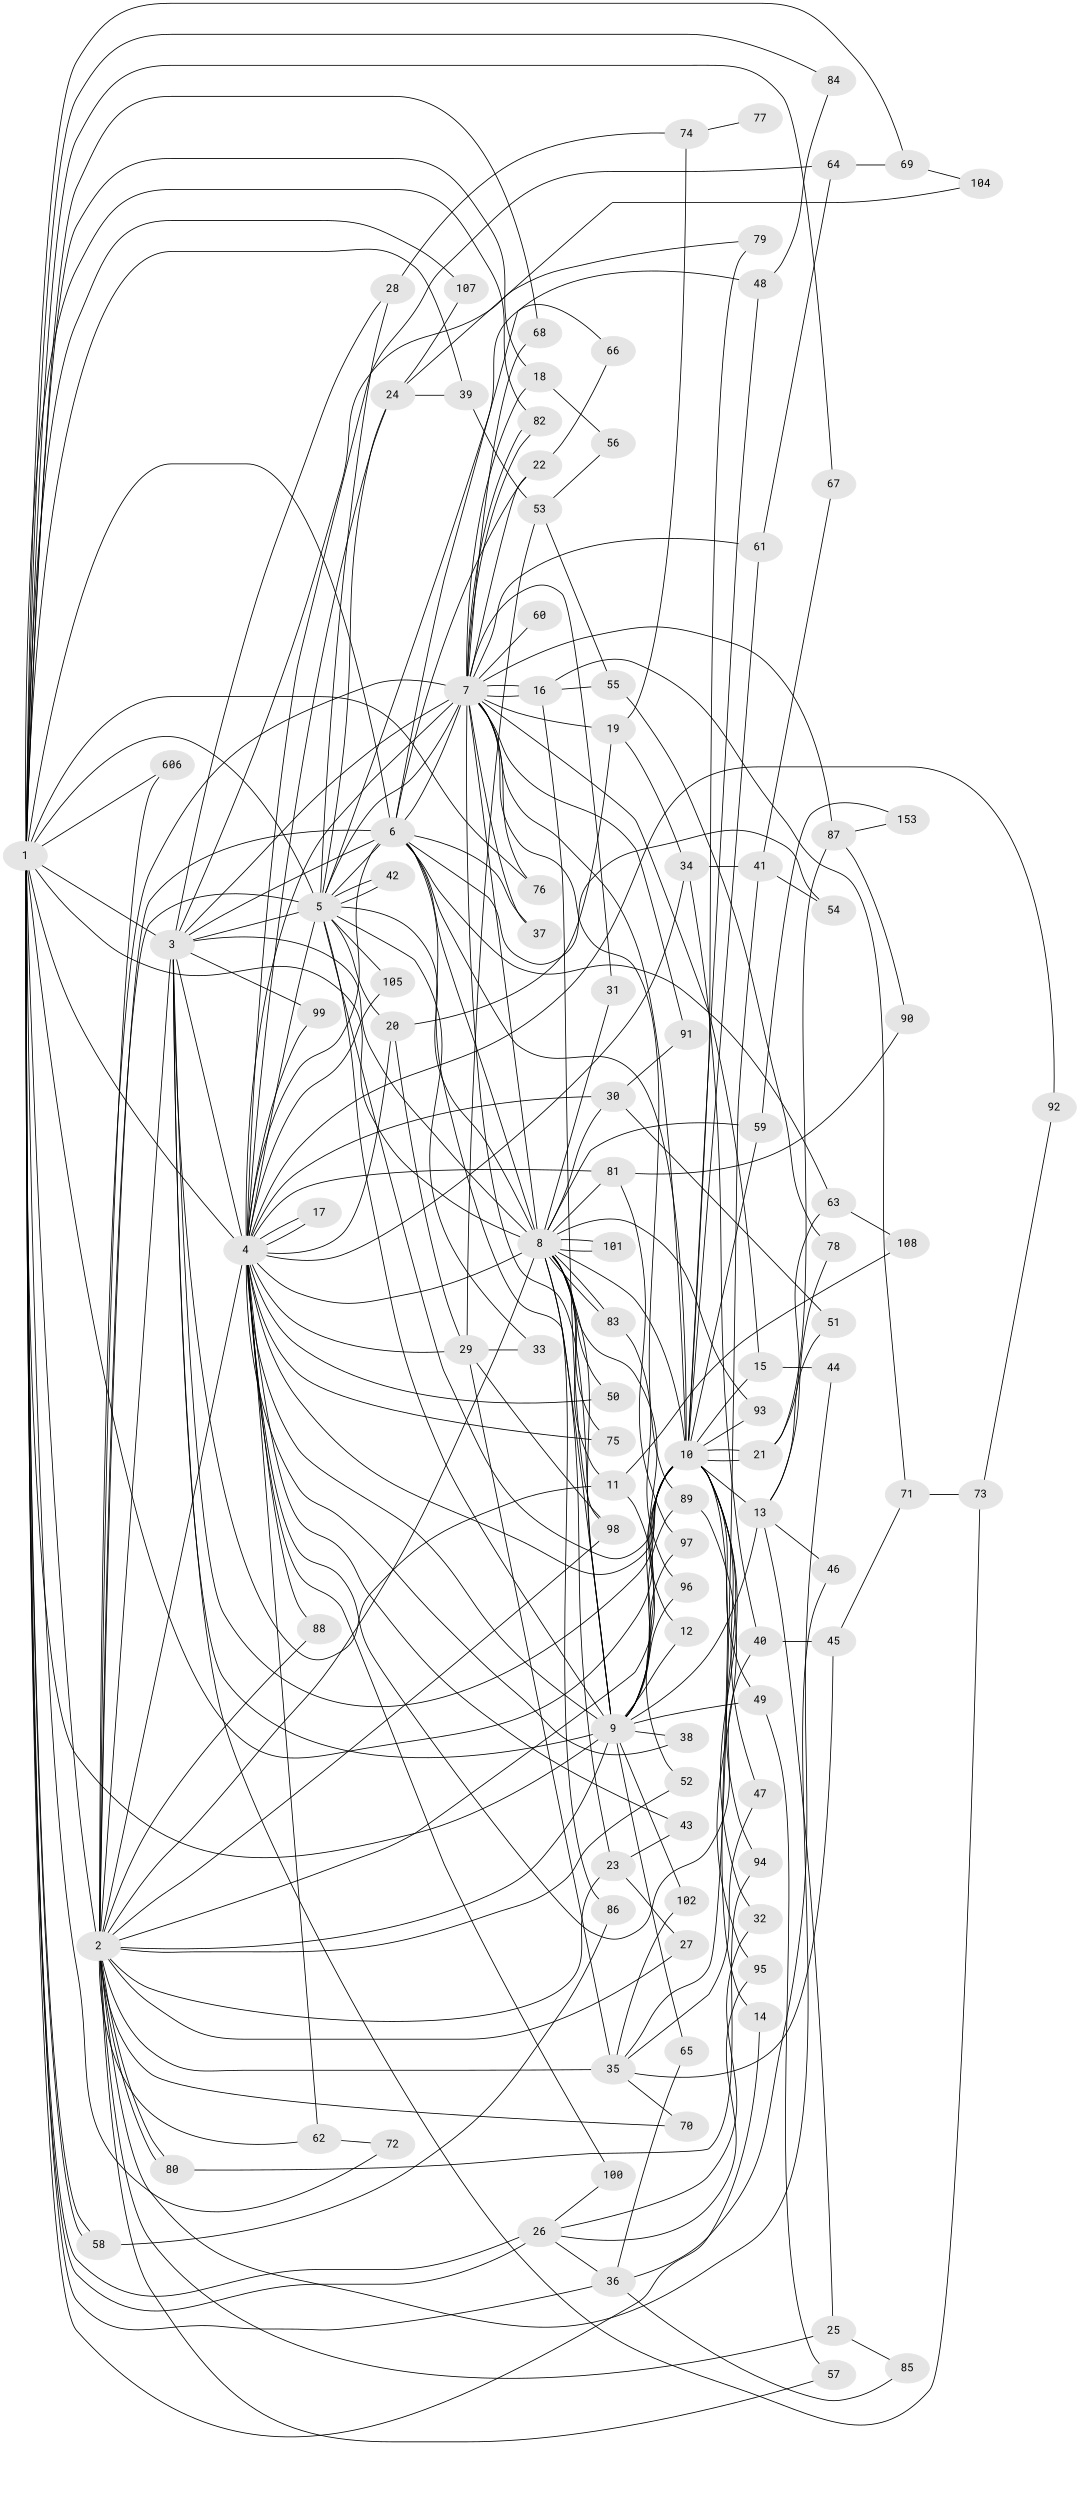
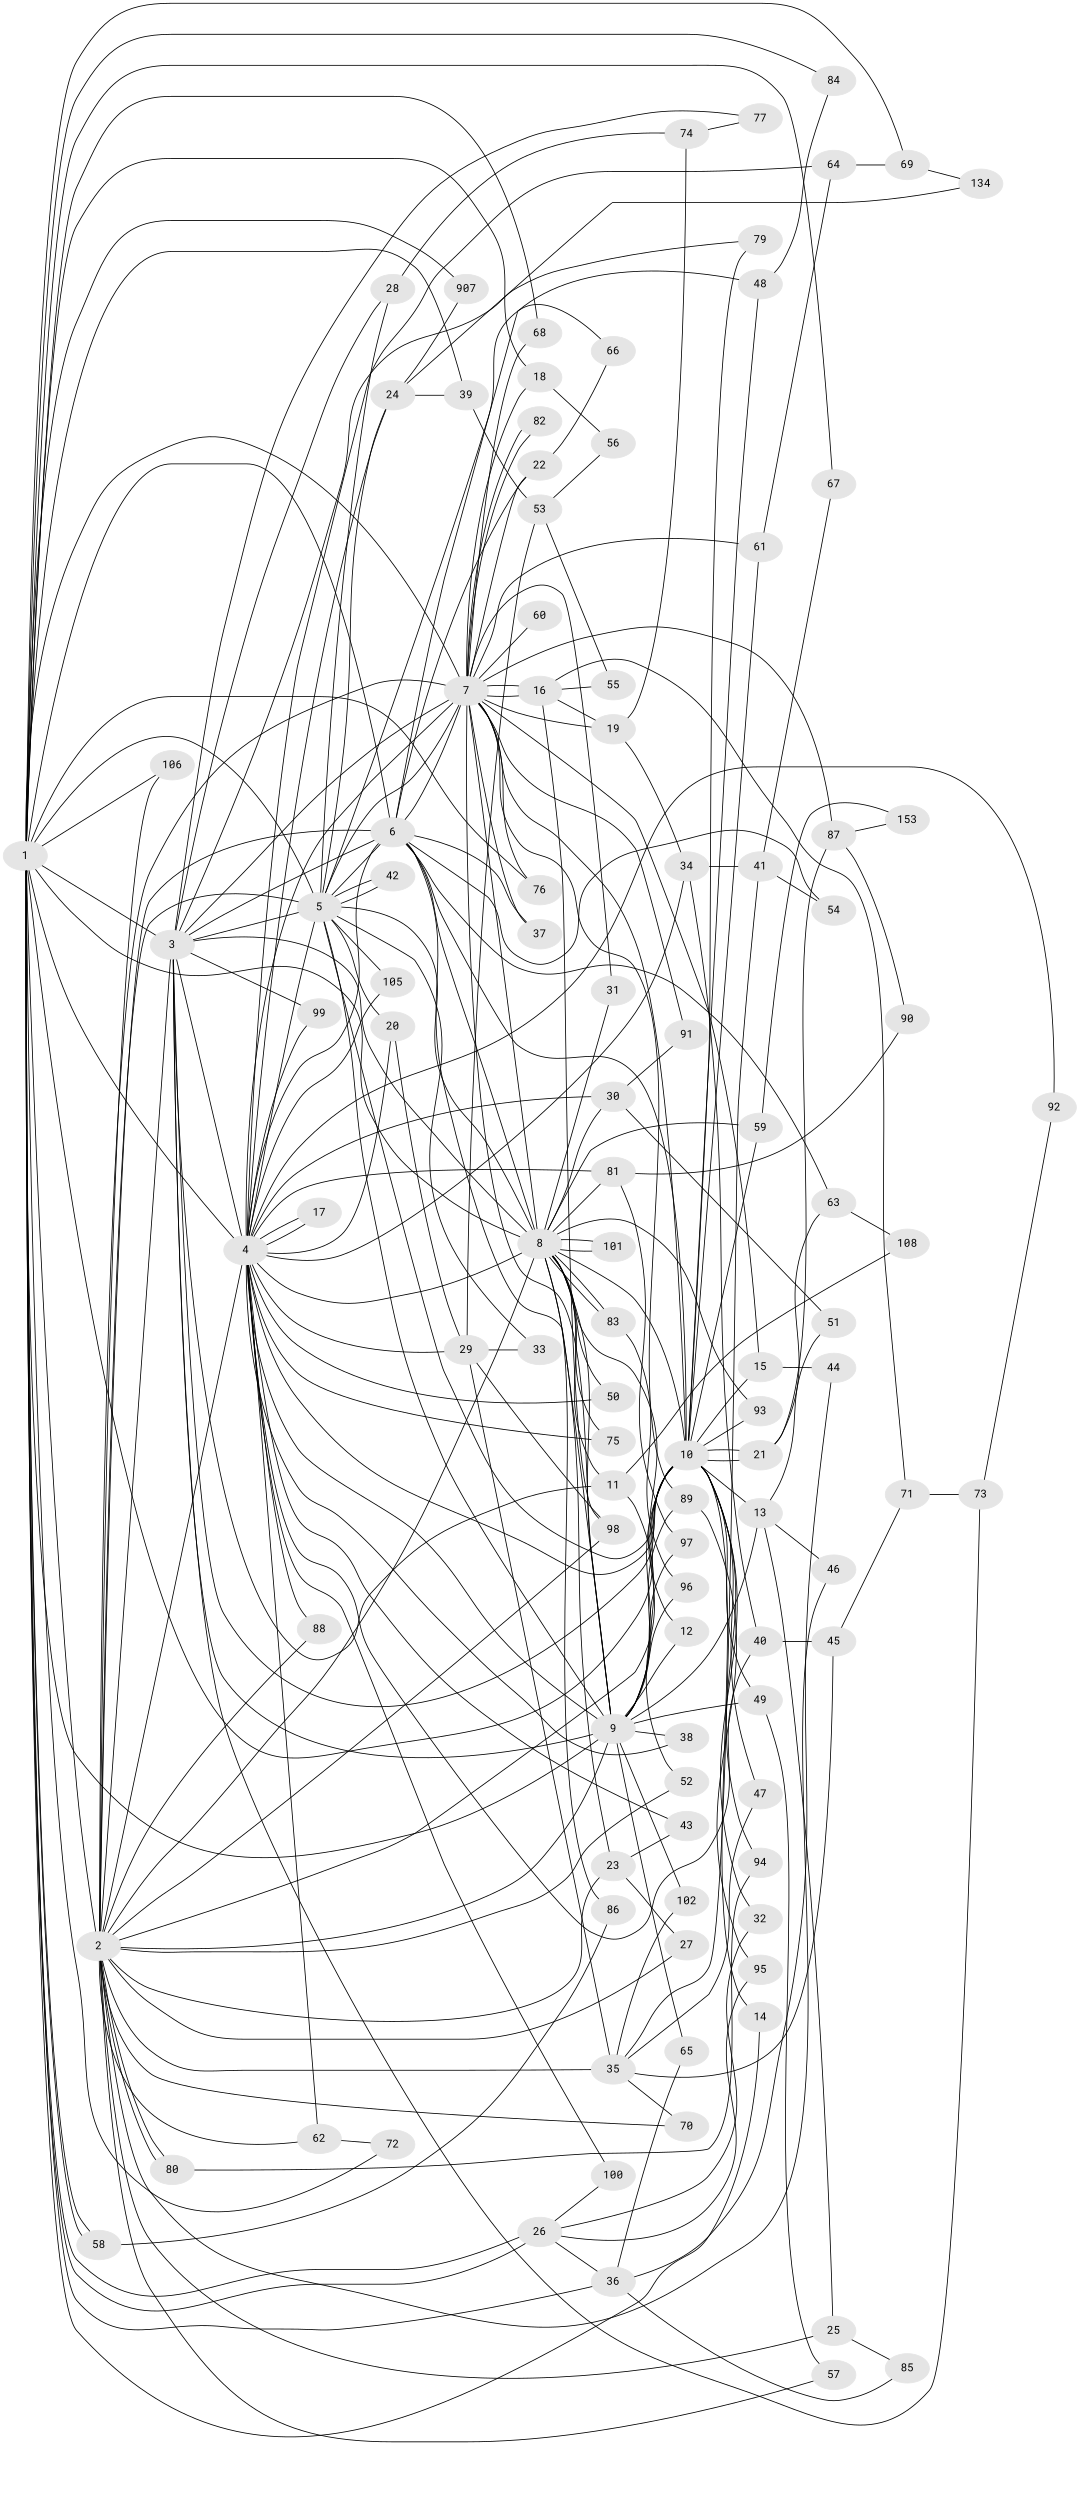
(981, 184) -> (981, 184)
(91, 243) -> (151, 455)
(466, 289) -> (466, 289)
none -> (299, 386)
(172, 765) -> (172, 765)
(531, 983) -> (577, 710)
(834, 1247) -> none
